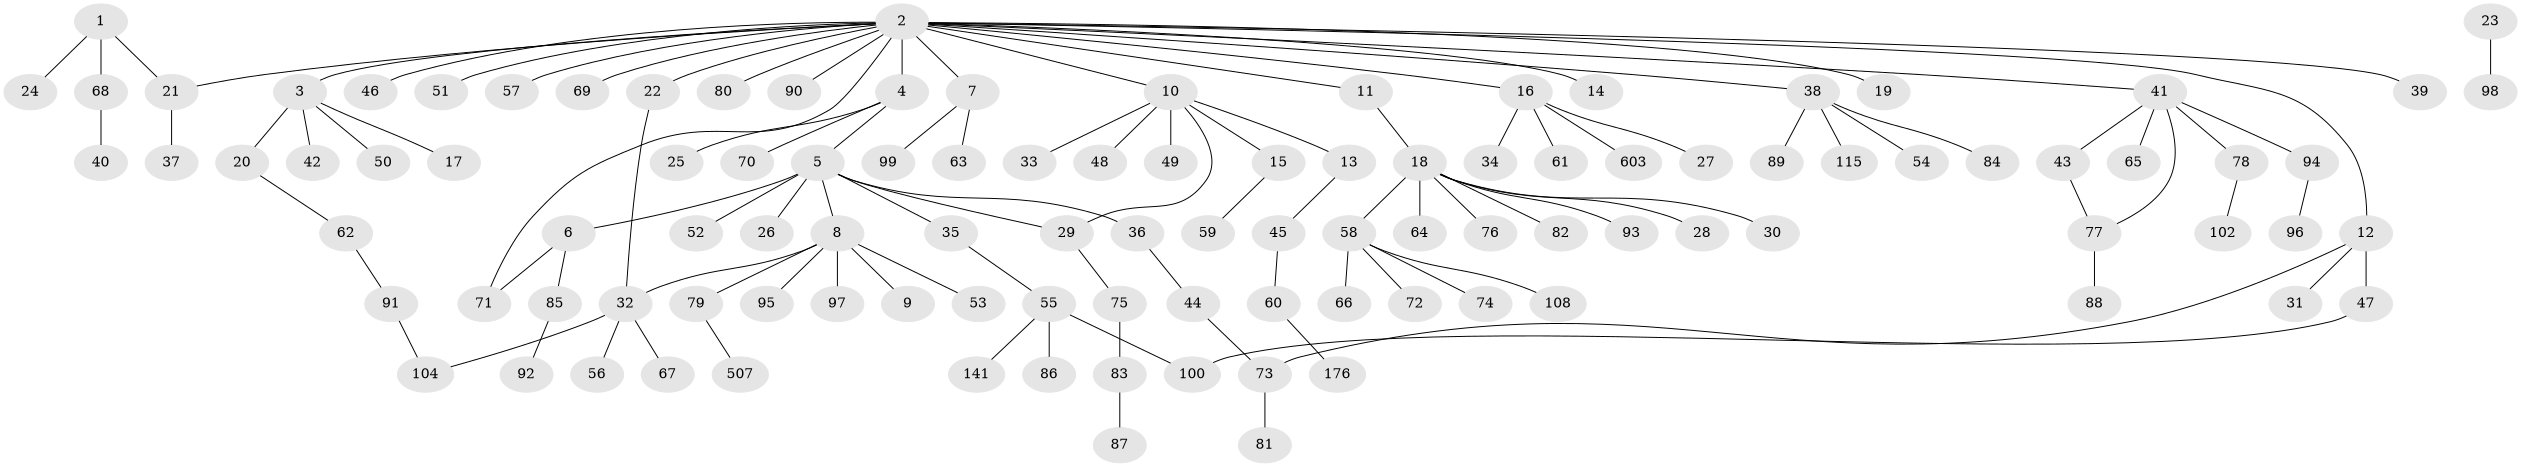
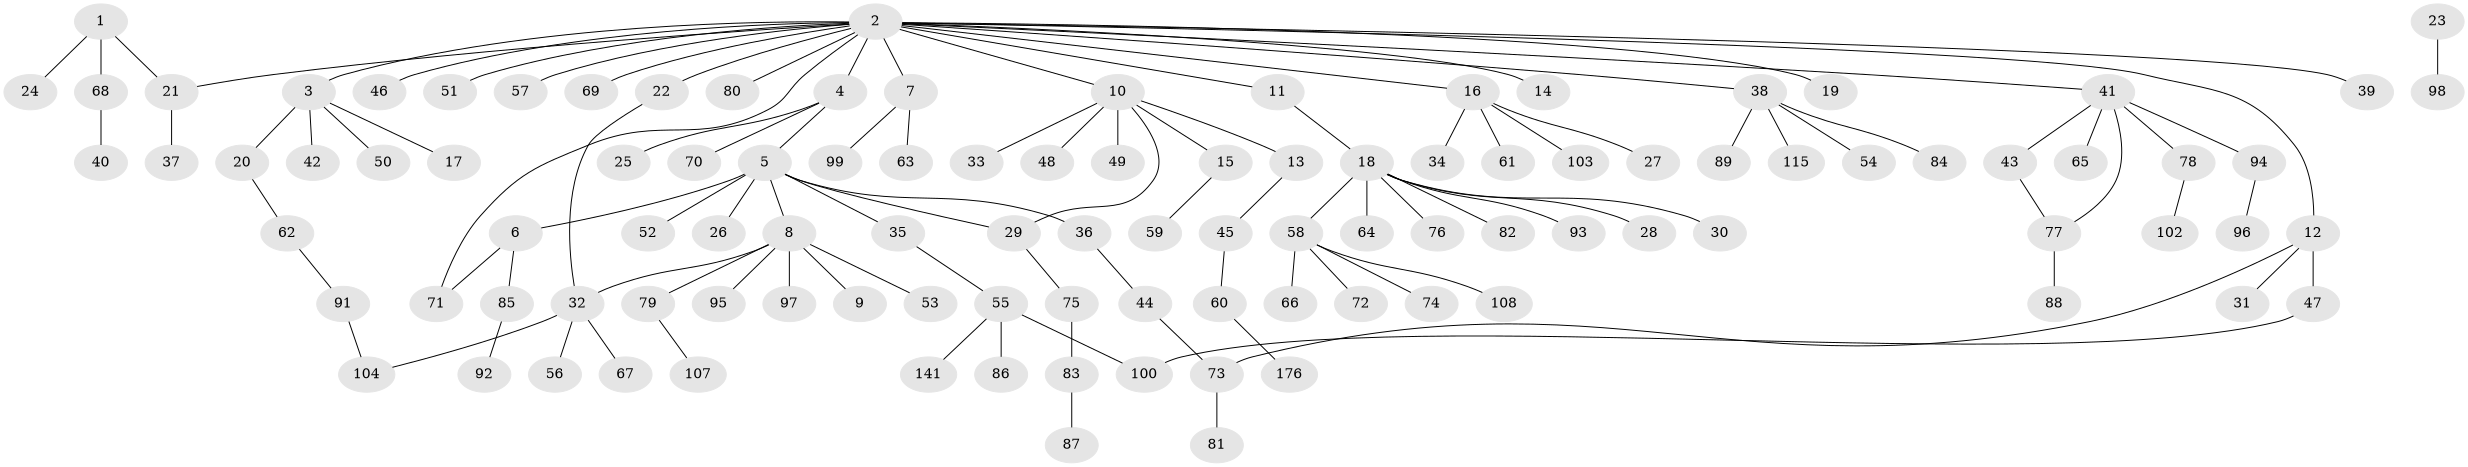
(794, 92) -> none
(1634, 163) -> (1581, 163)
(740, 375) -> (698, 375)
